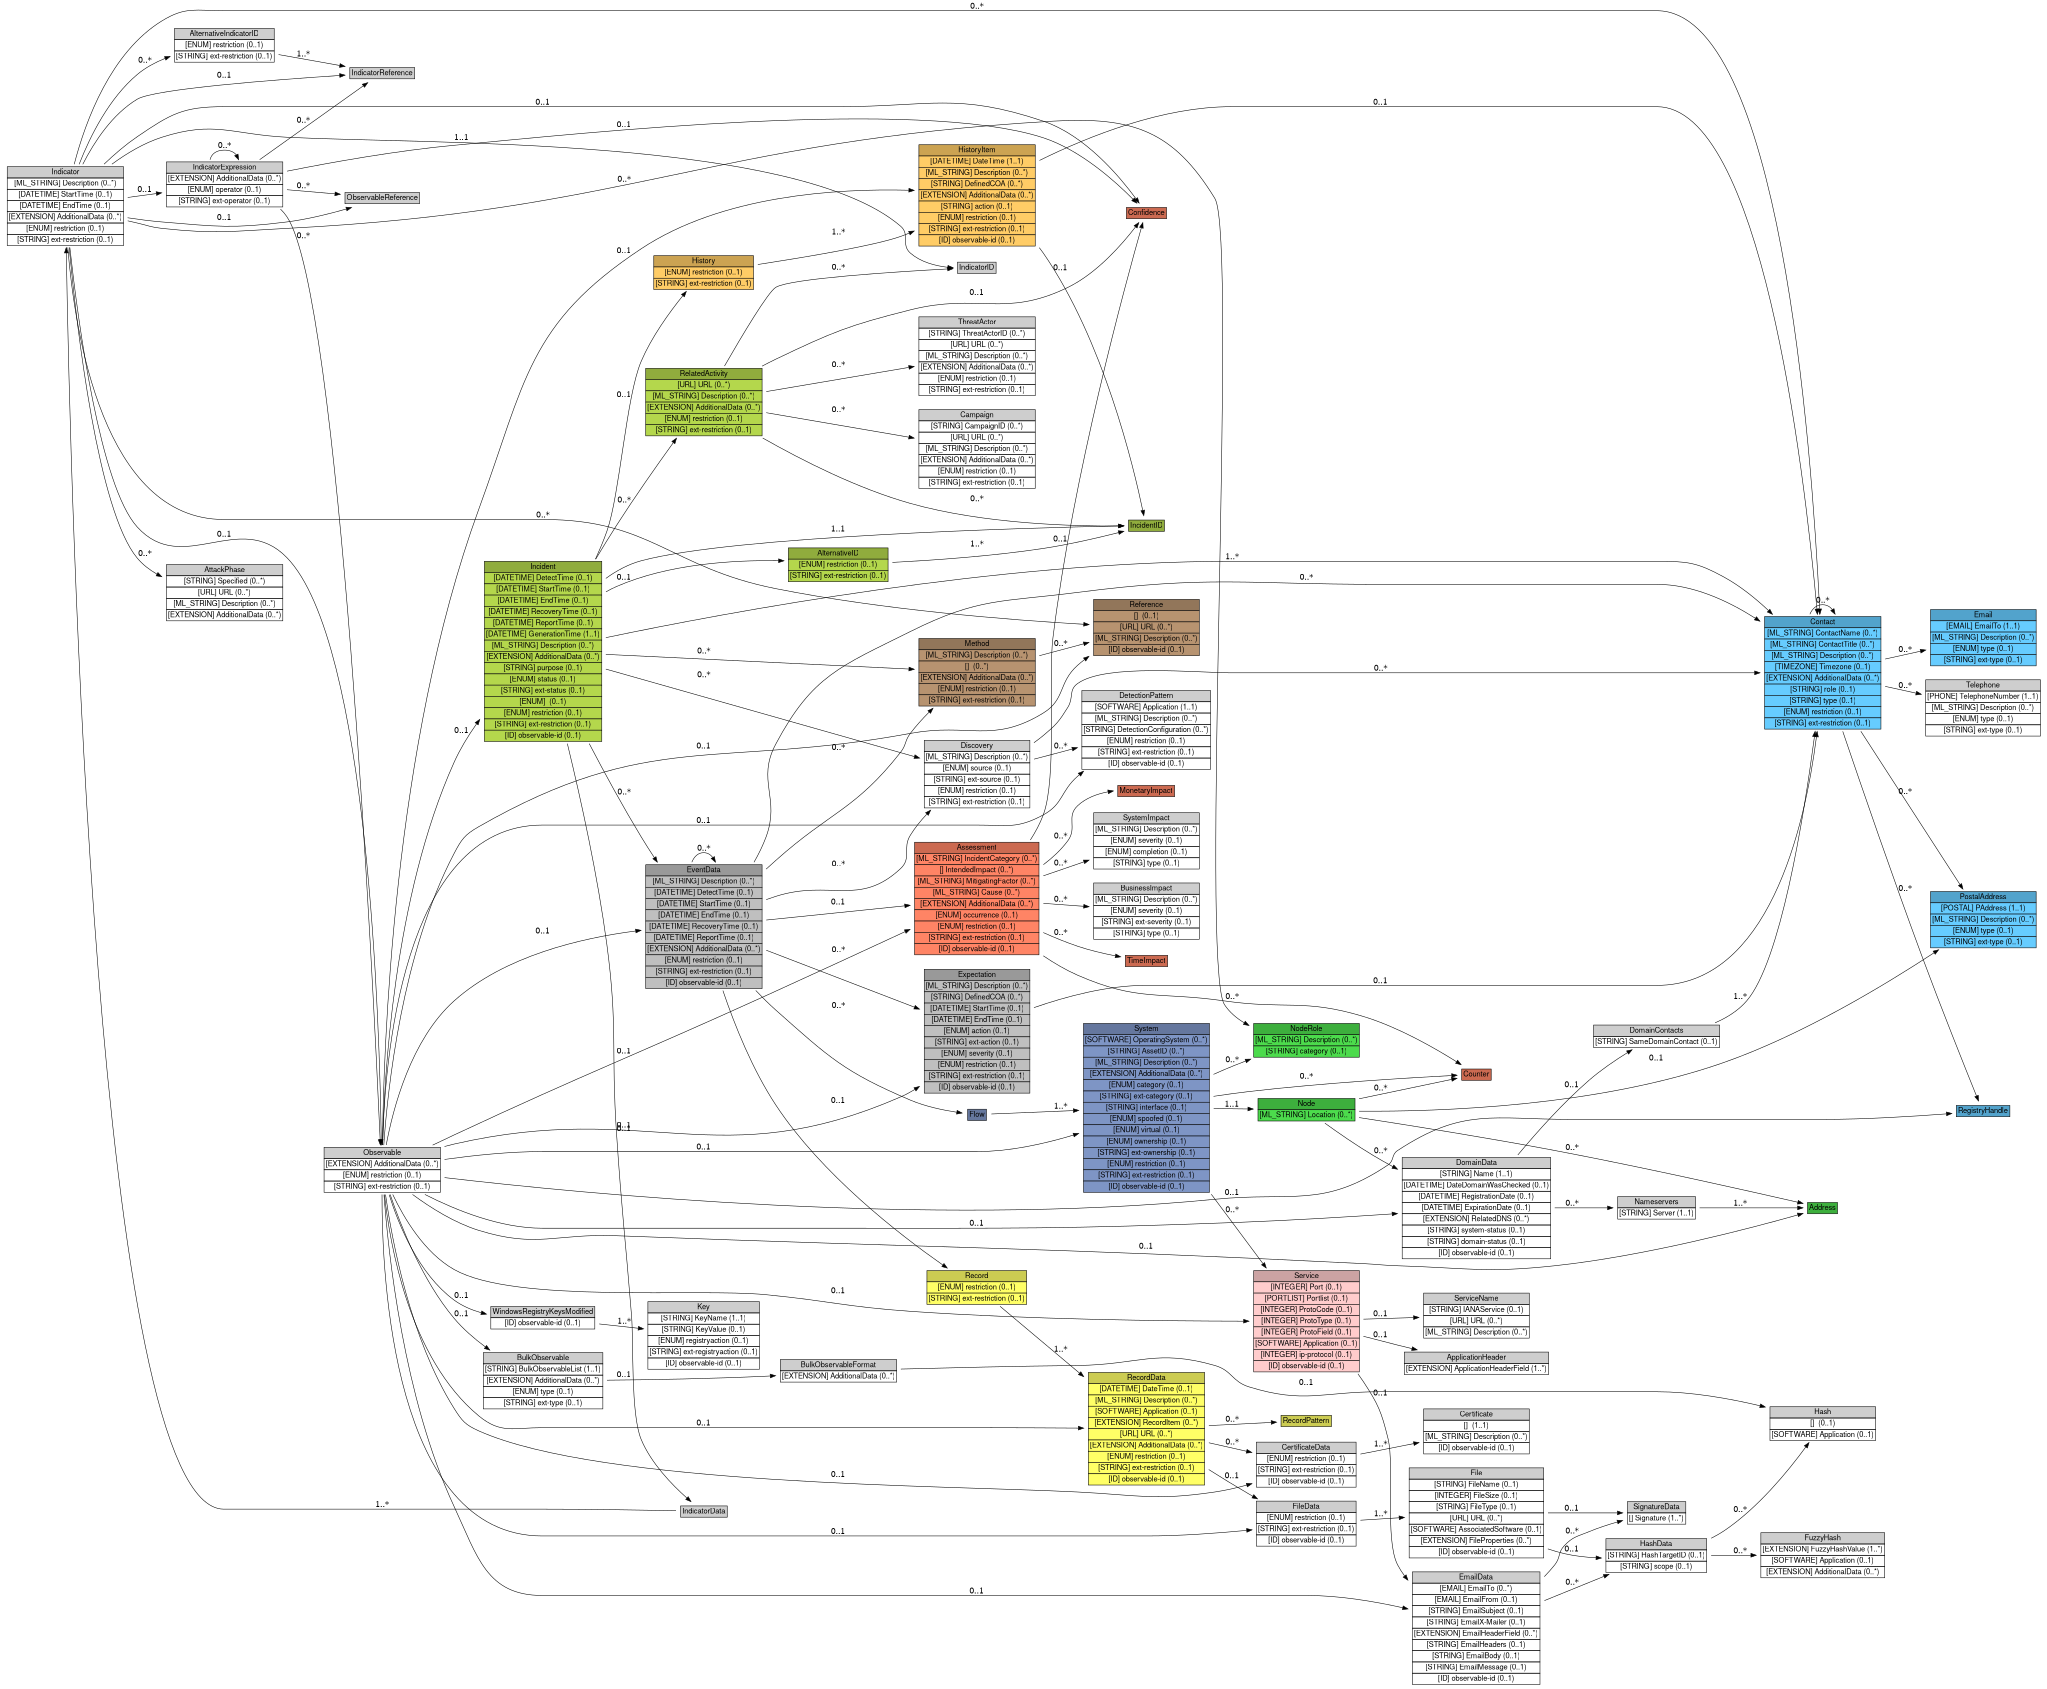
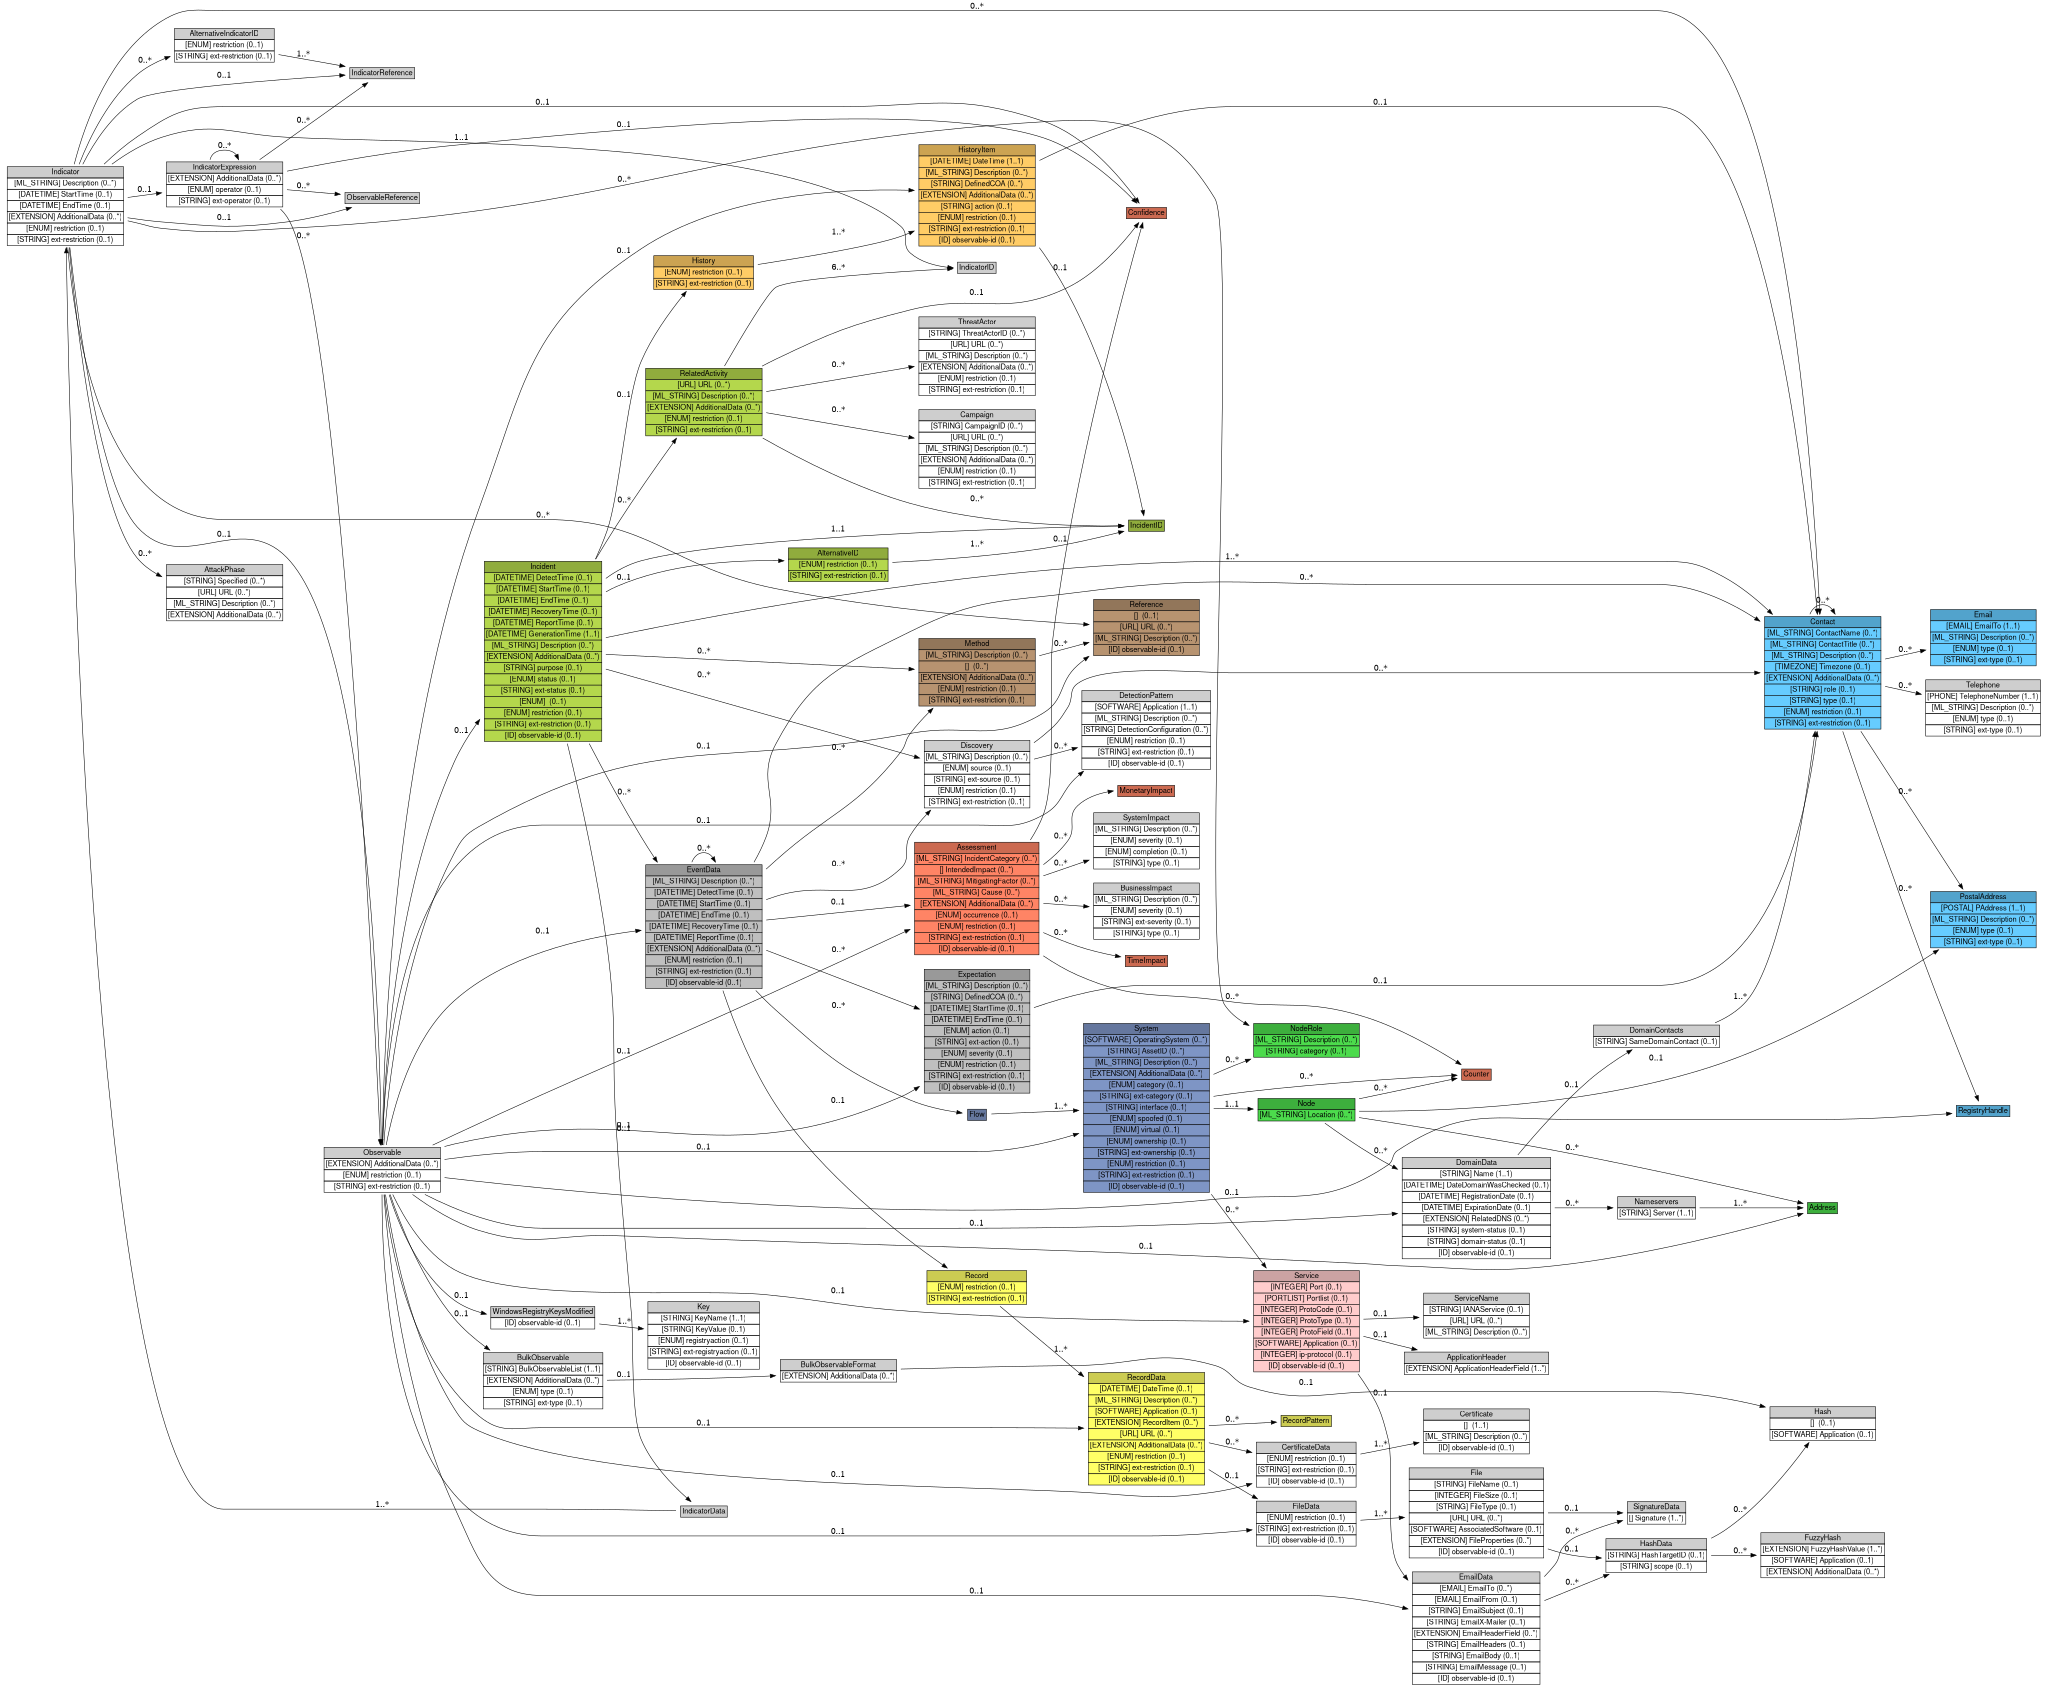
(838, 268) -> (838, 268)
